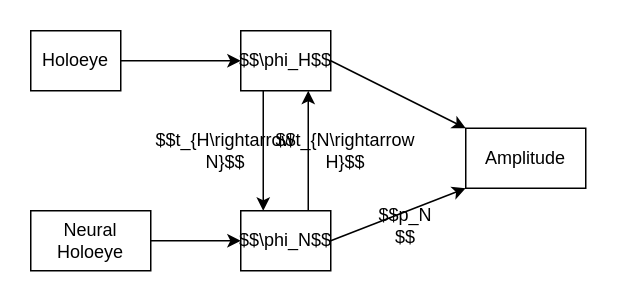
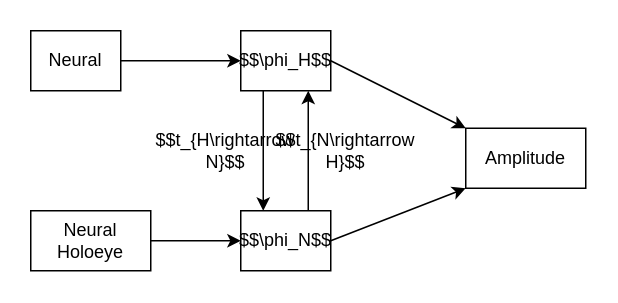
(76, 61) -> (76, 61)
(406, 226) -> none
